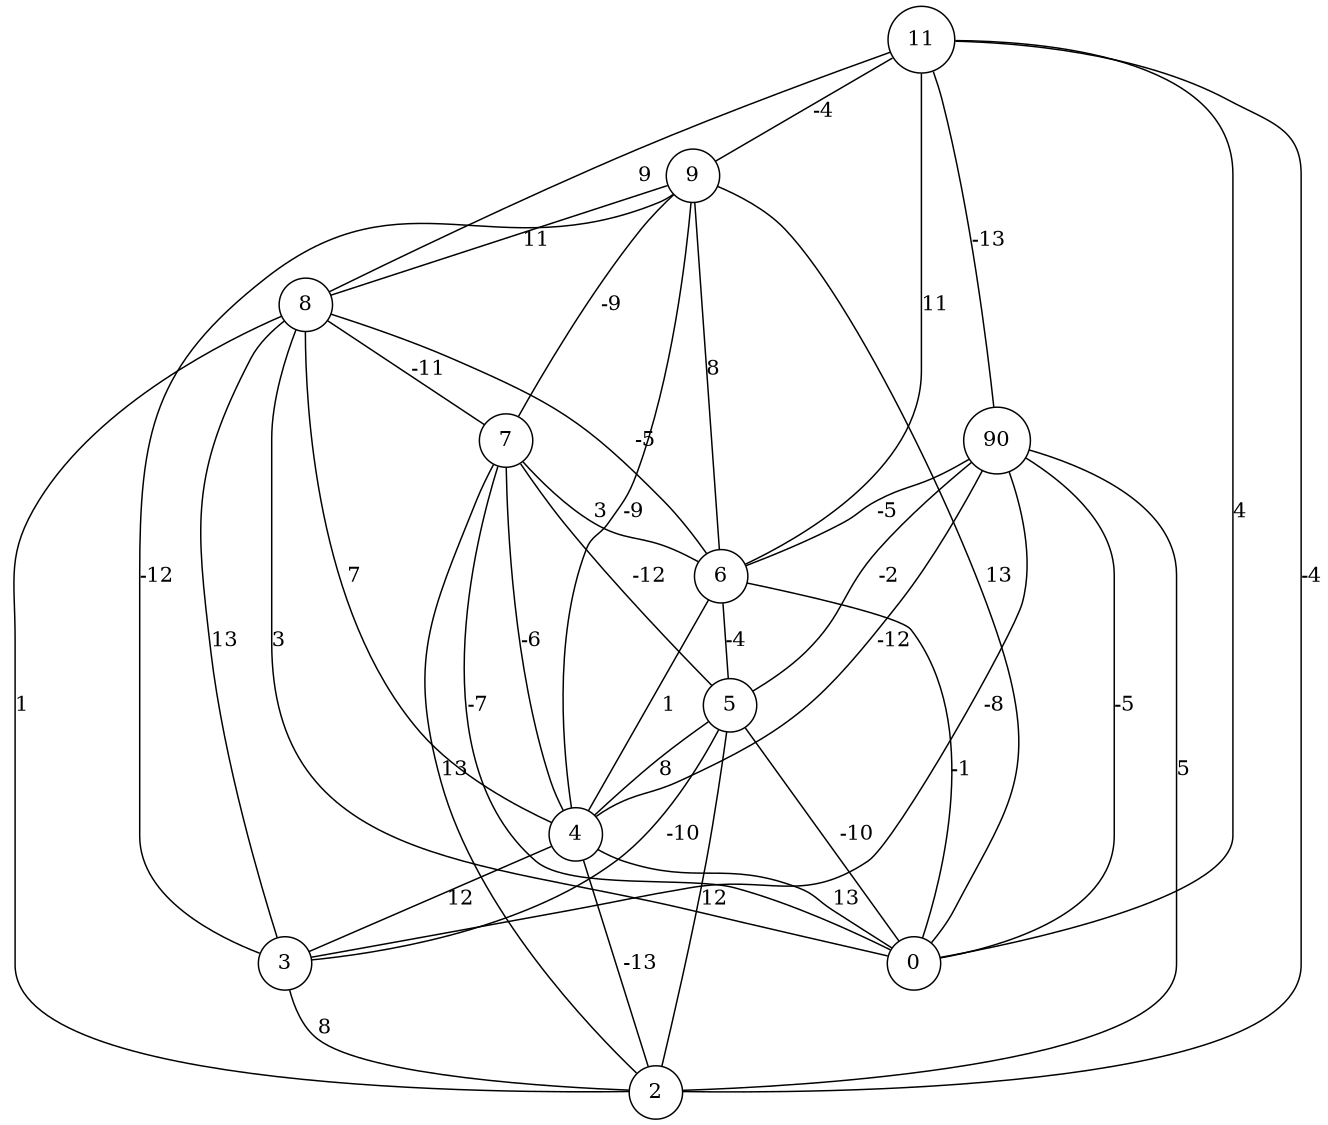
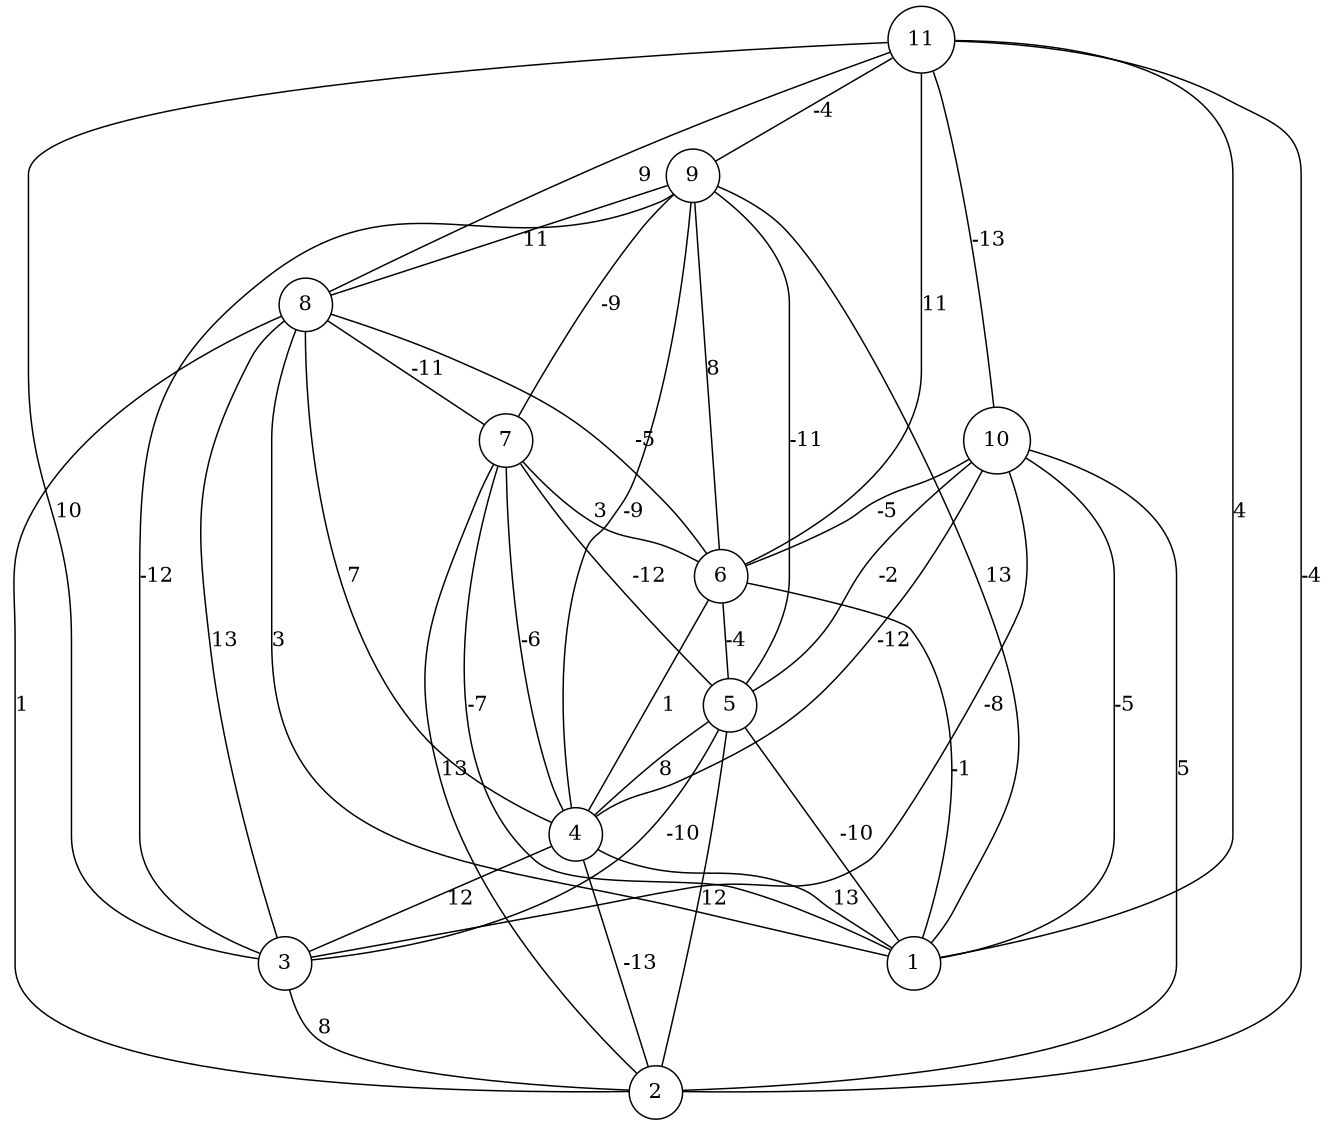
none -> (28, 188)
none -> (789, 429)
(997, 441) -> (997, 441)
(914, 963) -> (914, 963)
